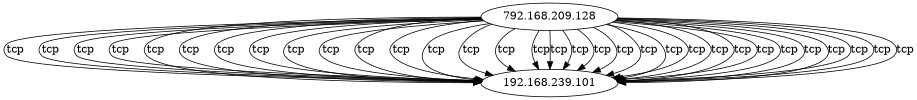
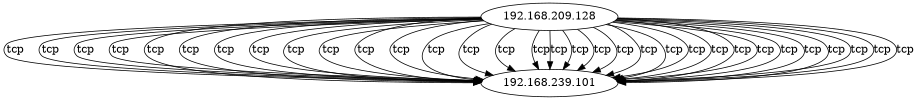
(549, 17) -> (549, 17)
